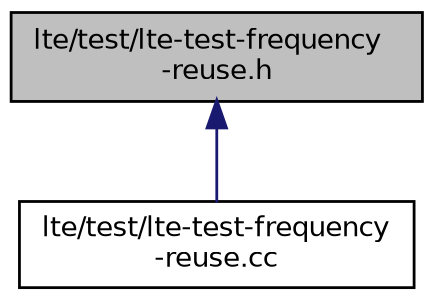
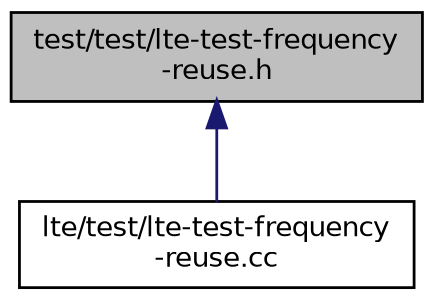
(217, 57) -> (217, 57)
